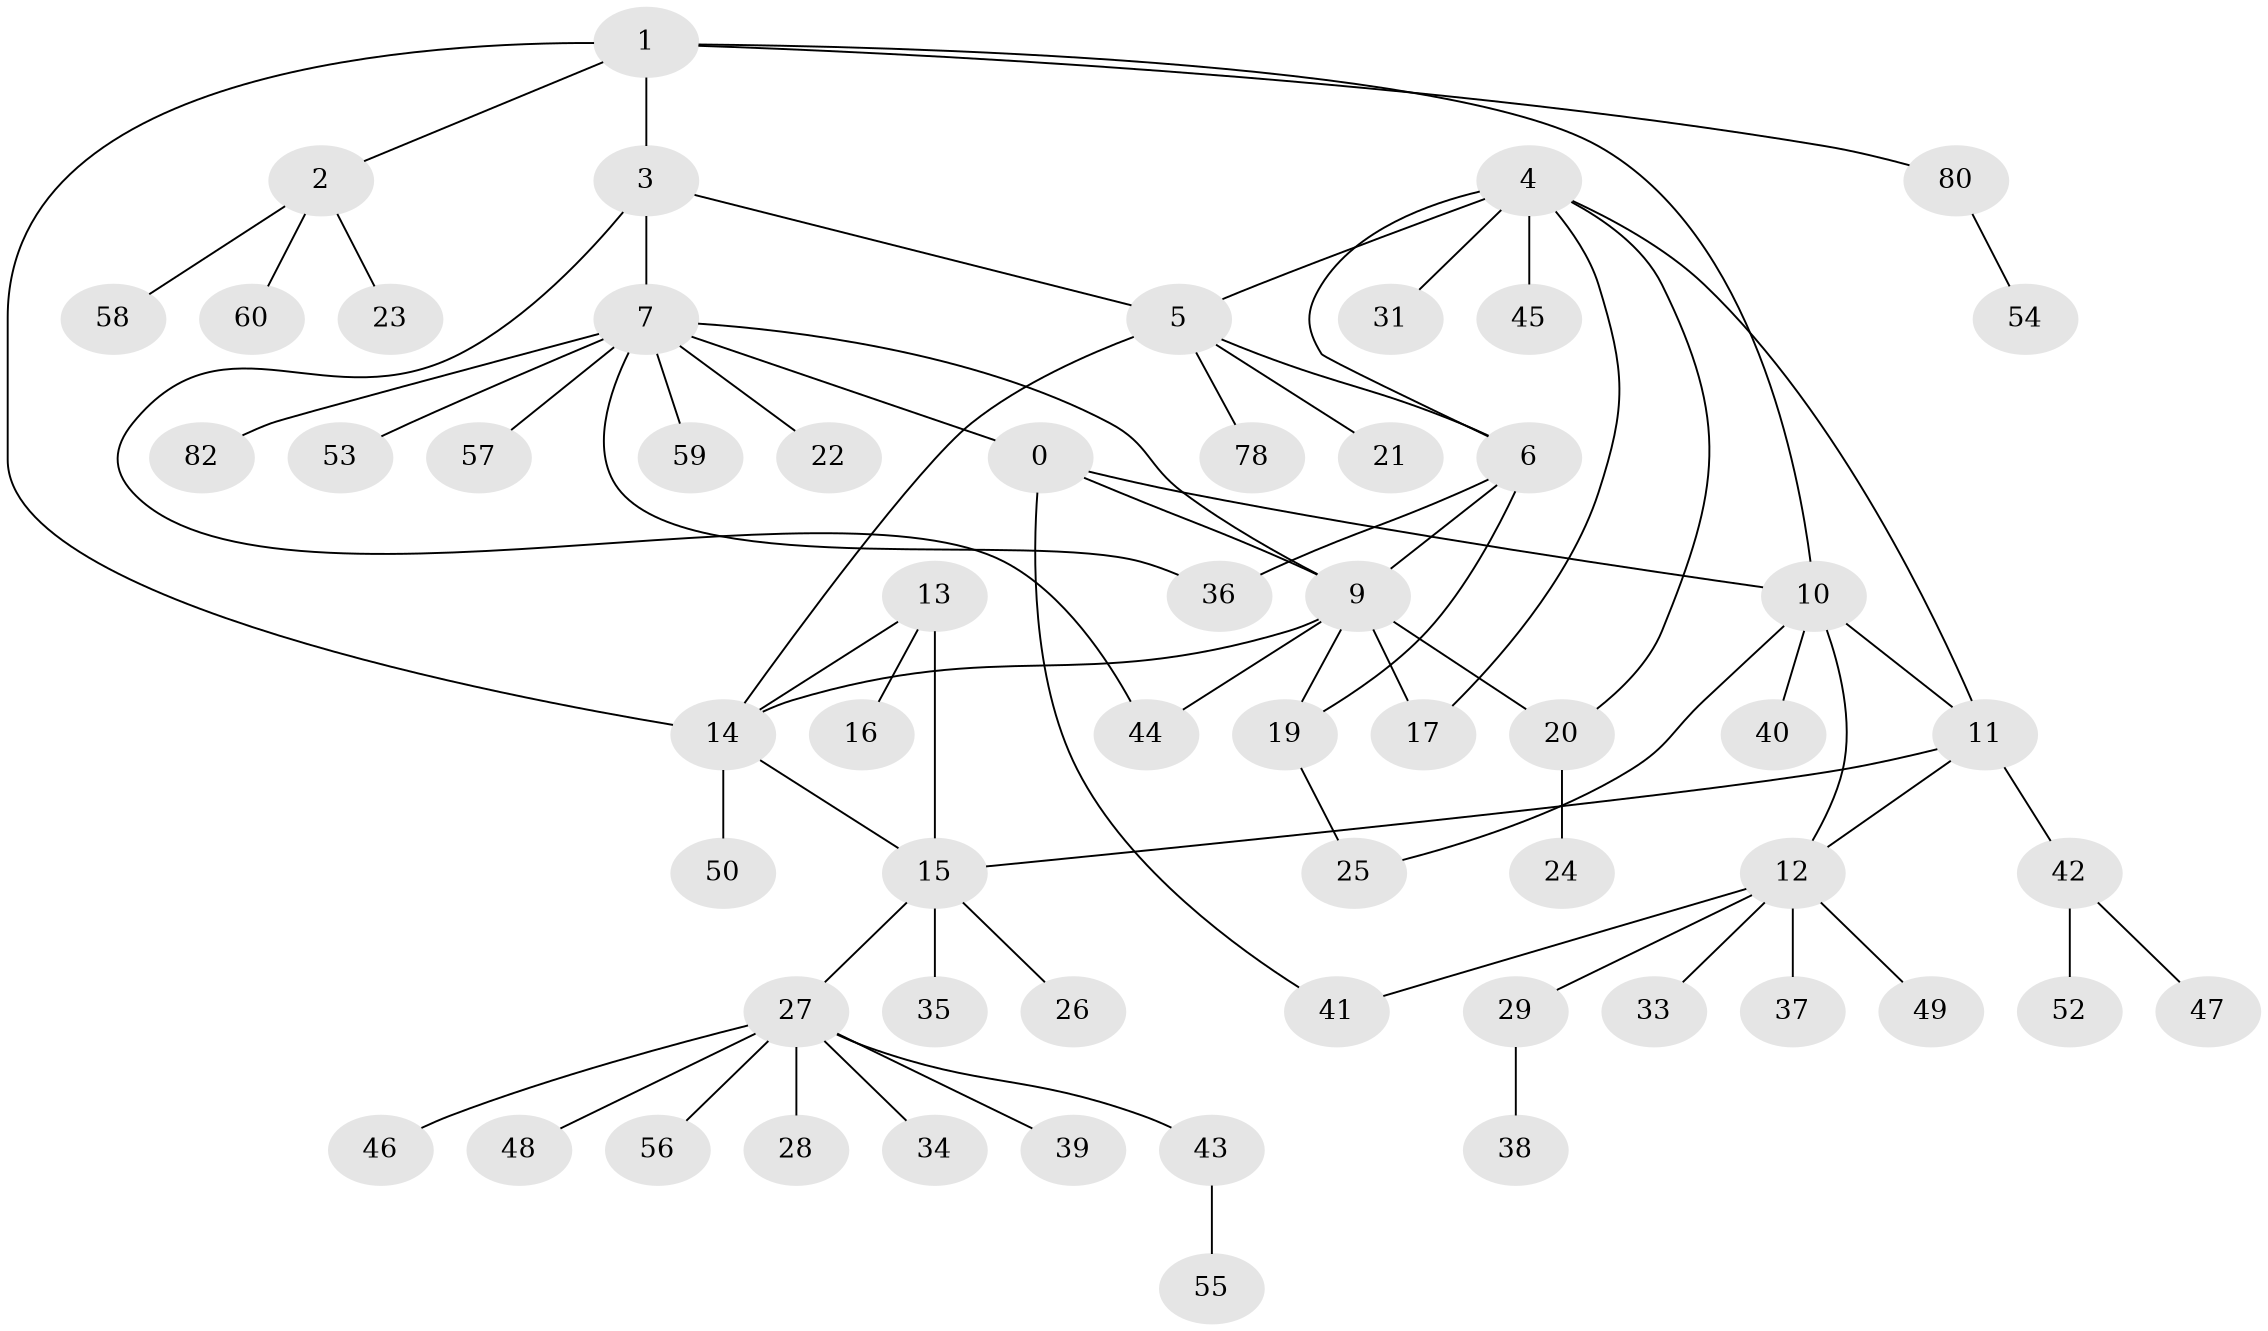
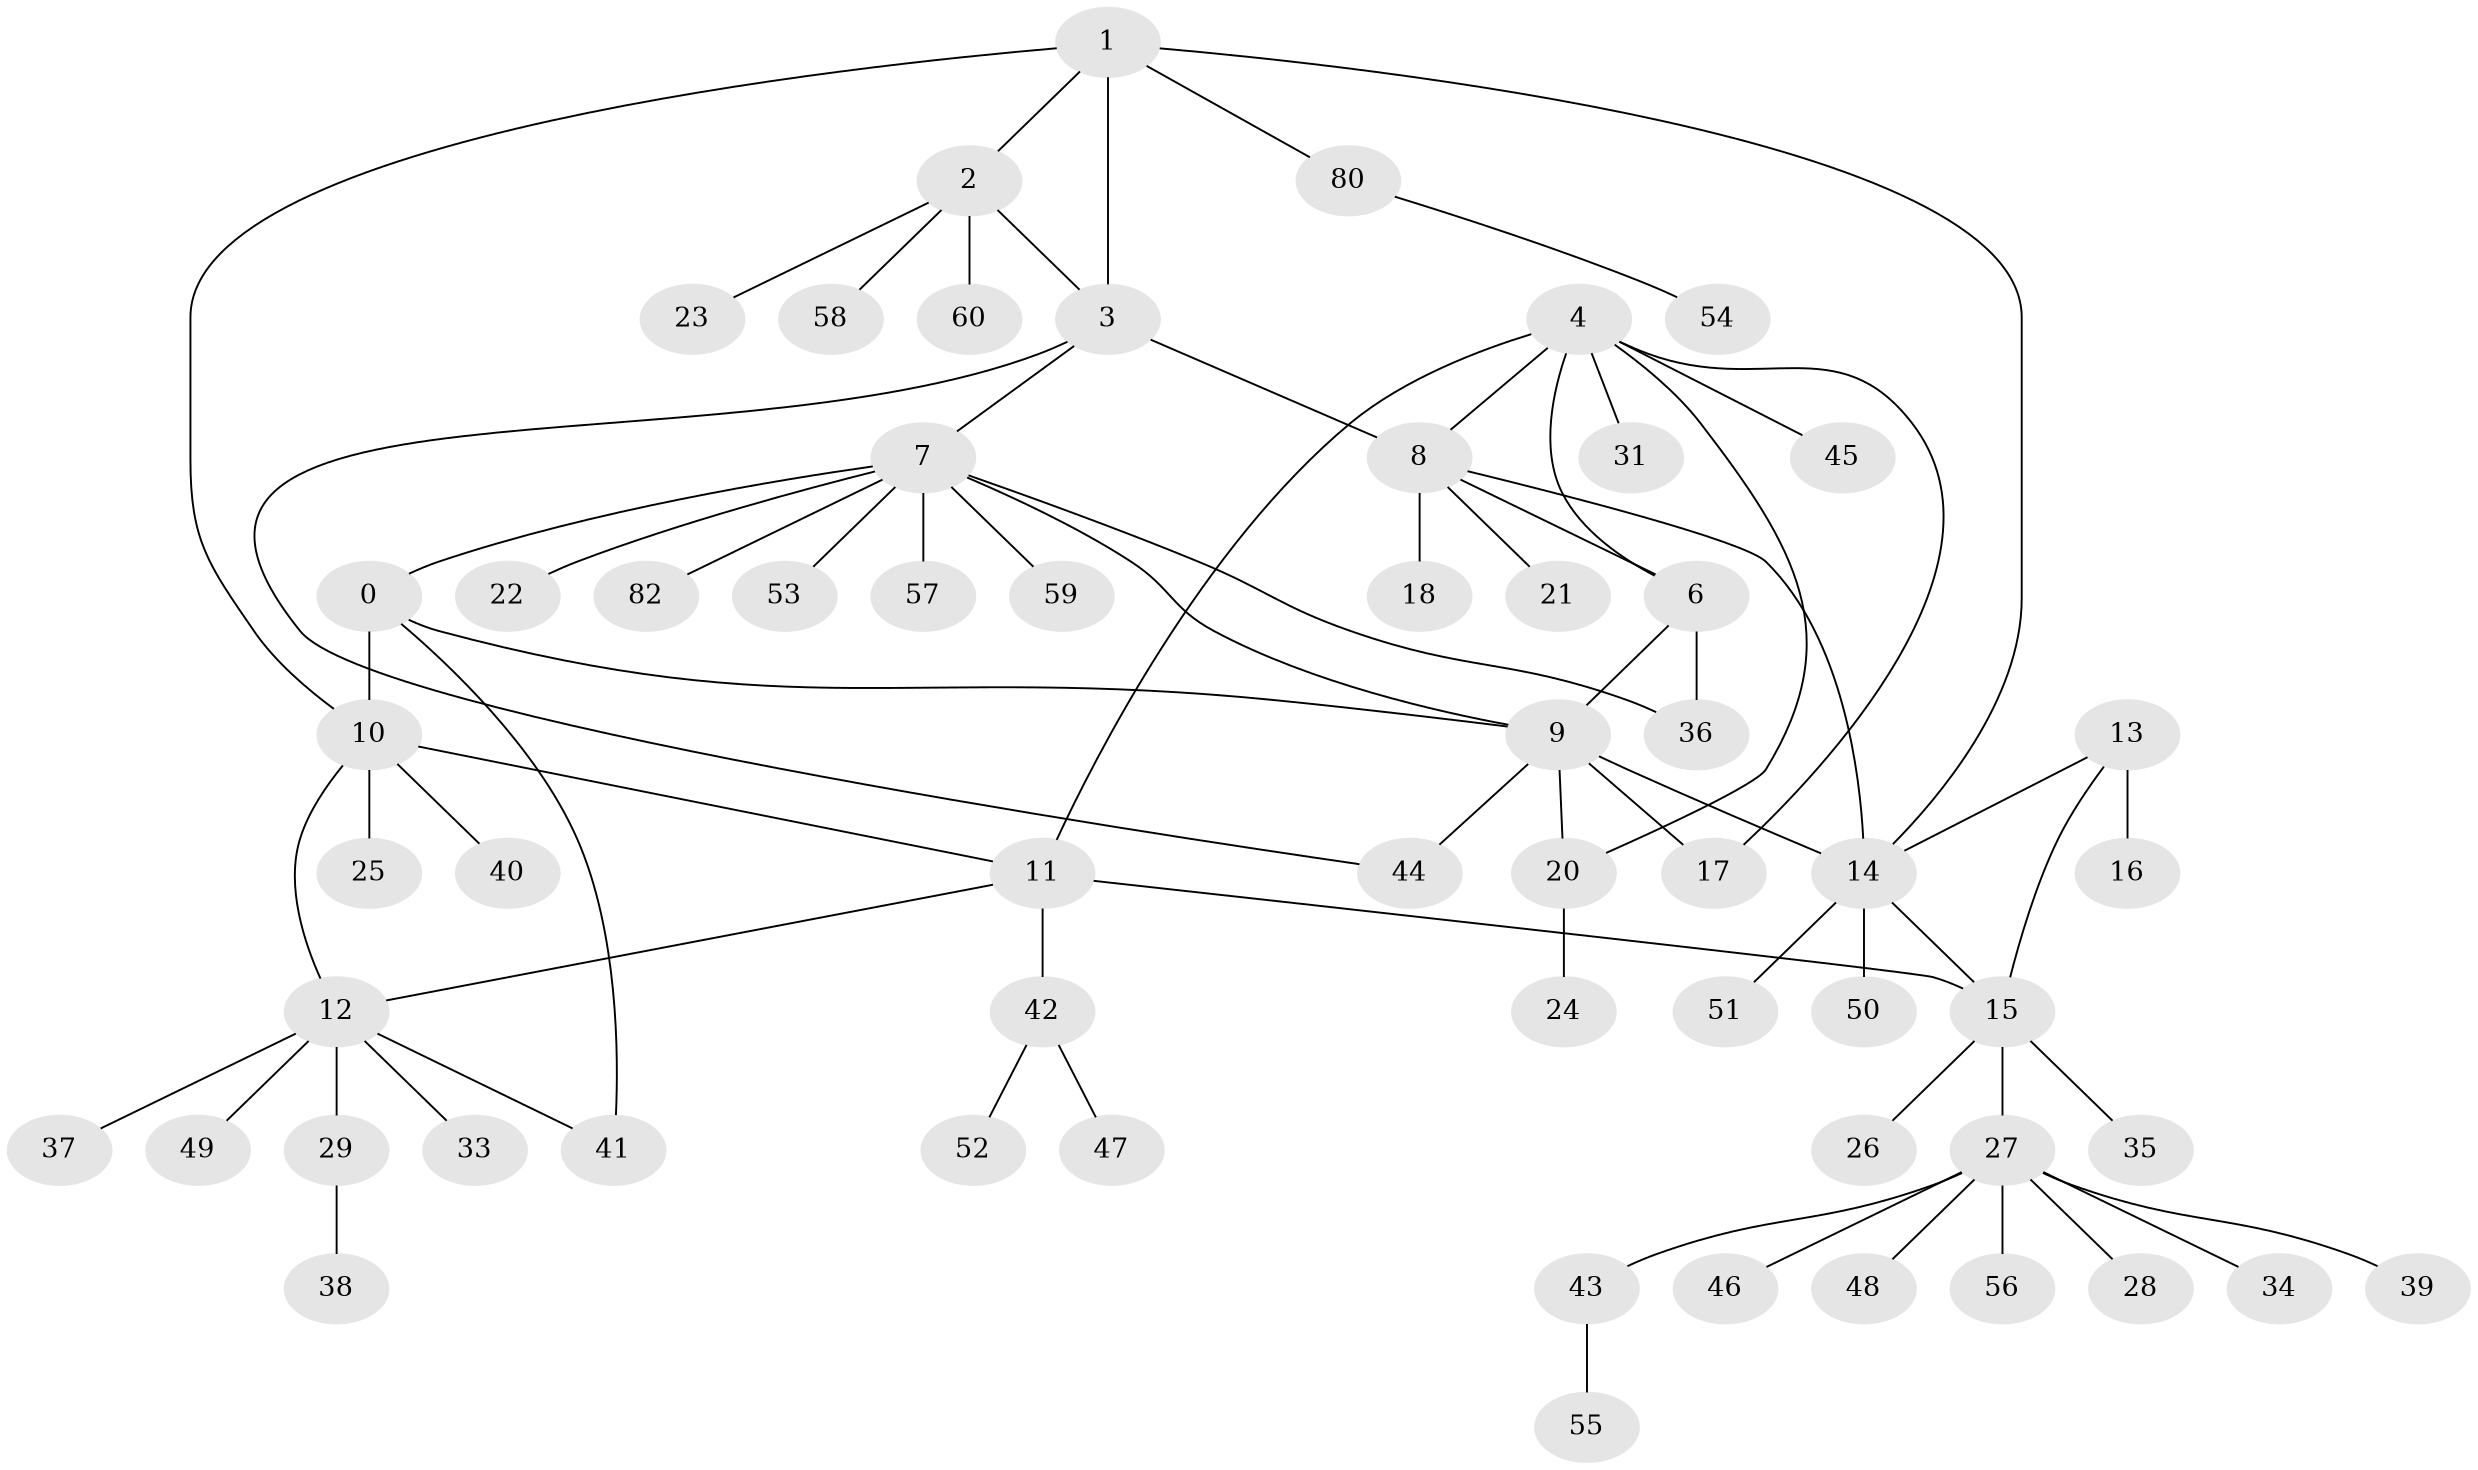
none -> (1039, 250)
(1179, 319) -> (1420, 458)
(1252, 458) -> (1420, 596)
(1285, 735) -> none
none -> (1725, 1012)
